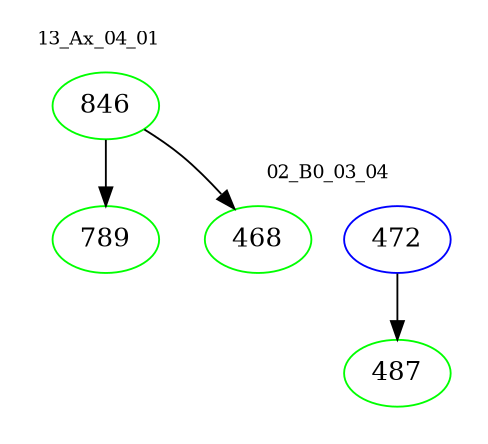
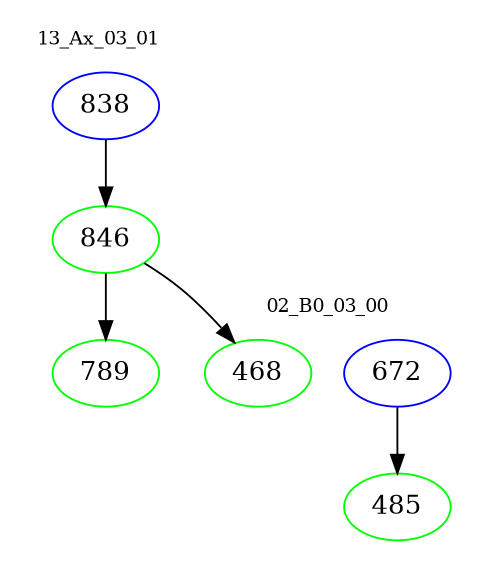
(98, 40) -> (98, 40)
none -> (106, 106)
(328, 174) -> (328, 307)
(397, 240) -> (397, 373)
(397, 373) -> (397, 507)
